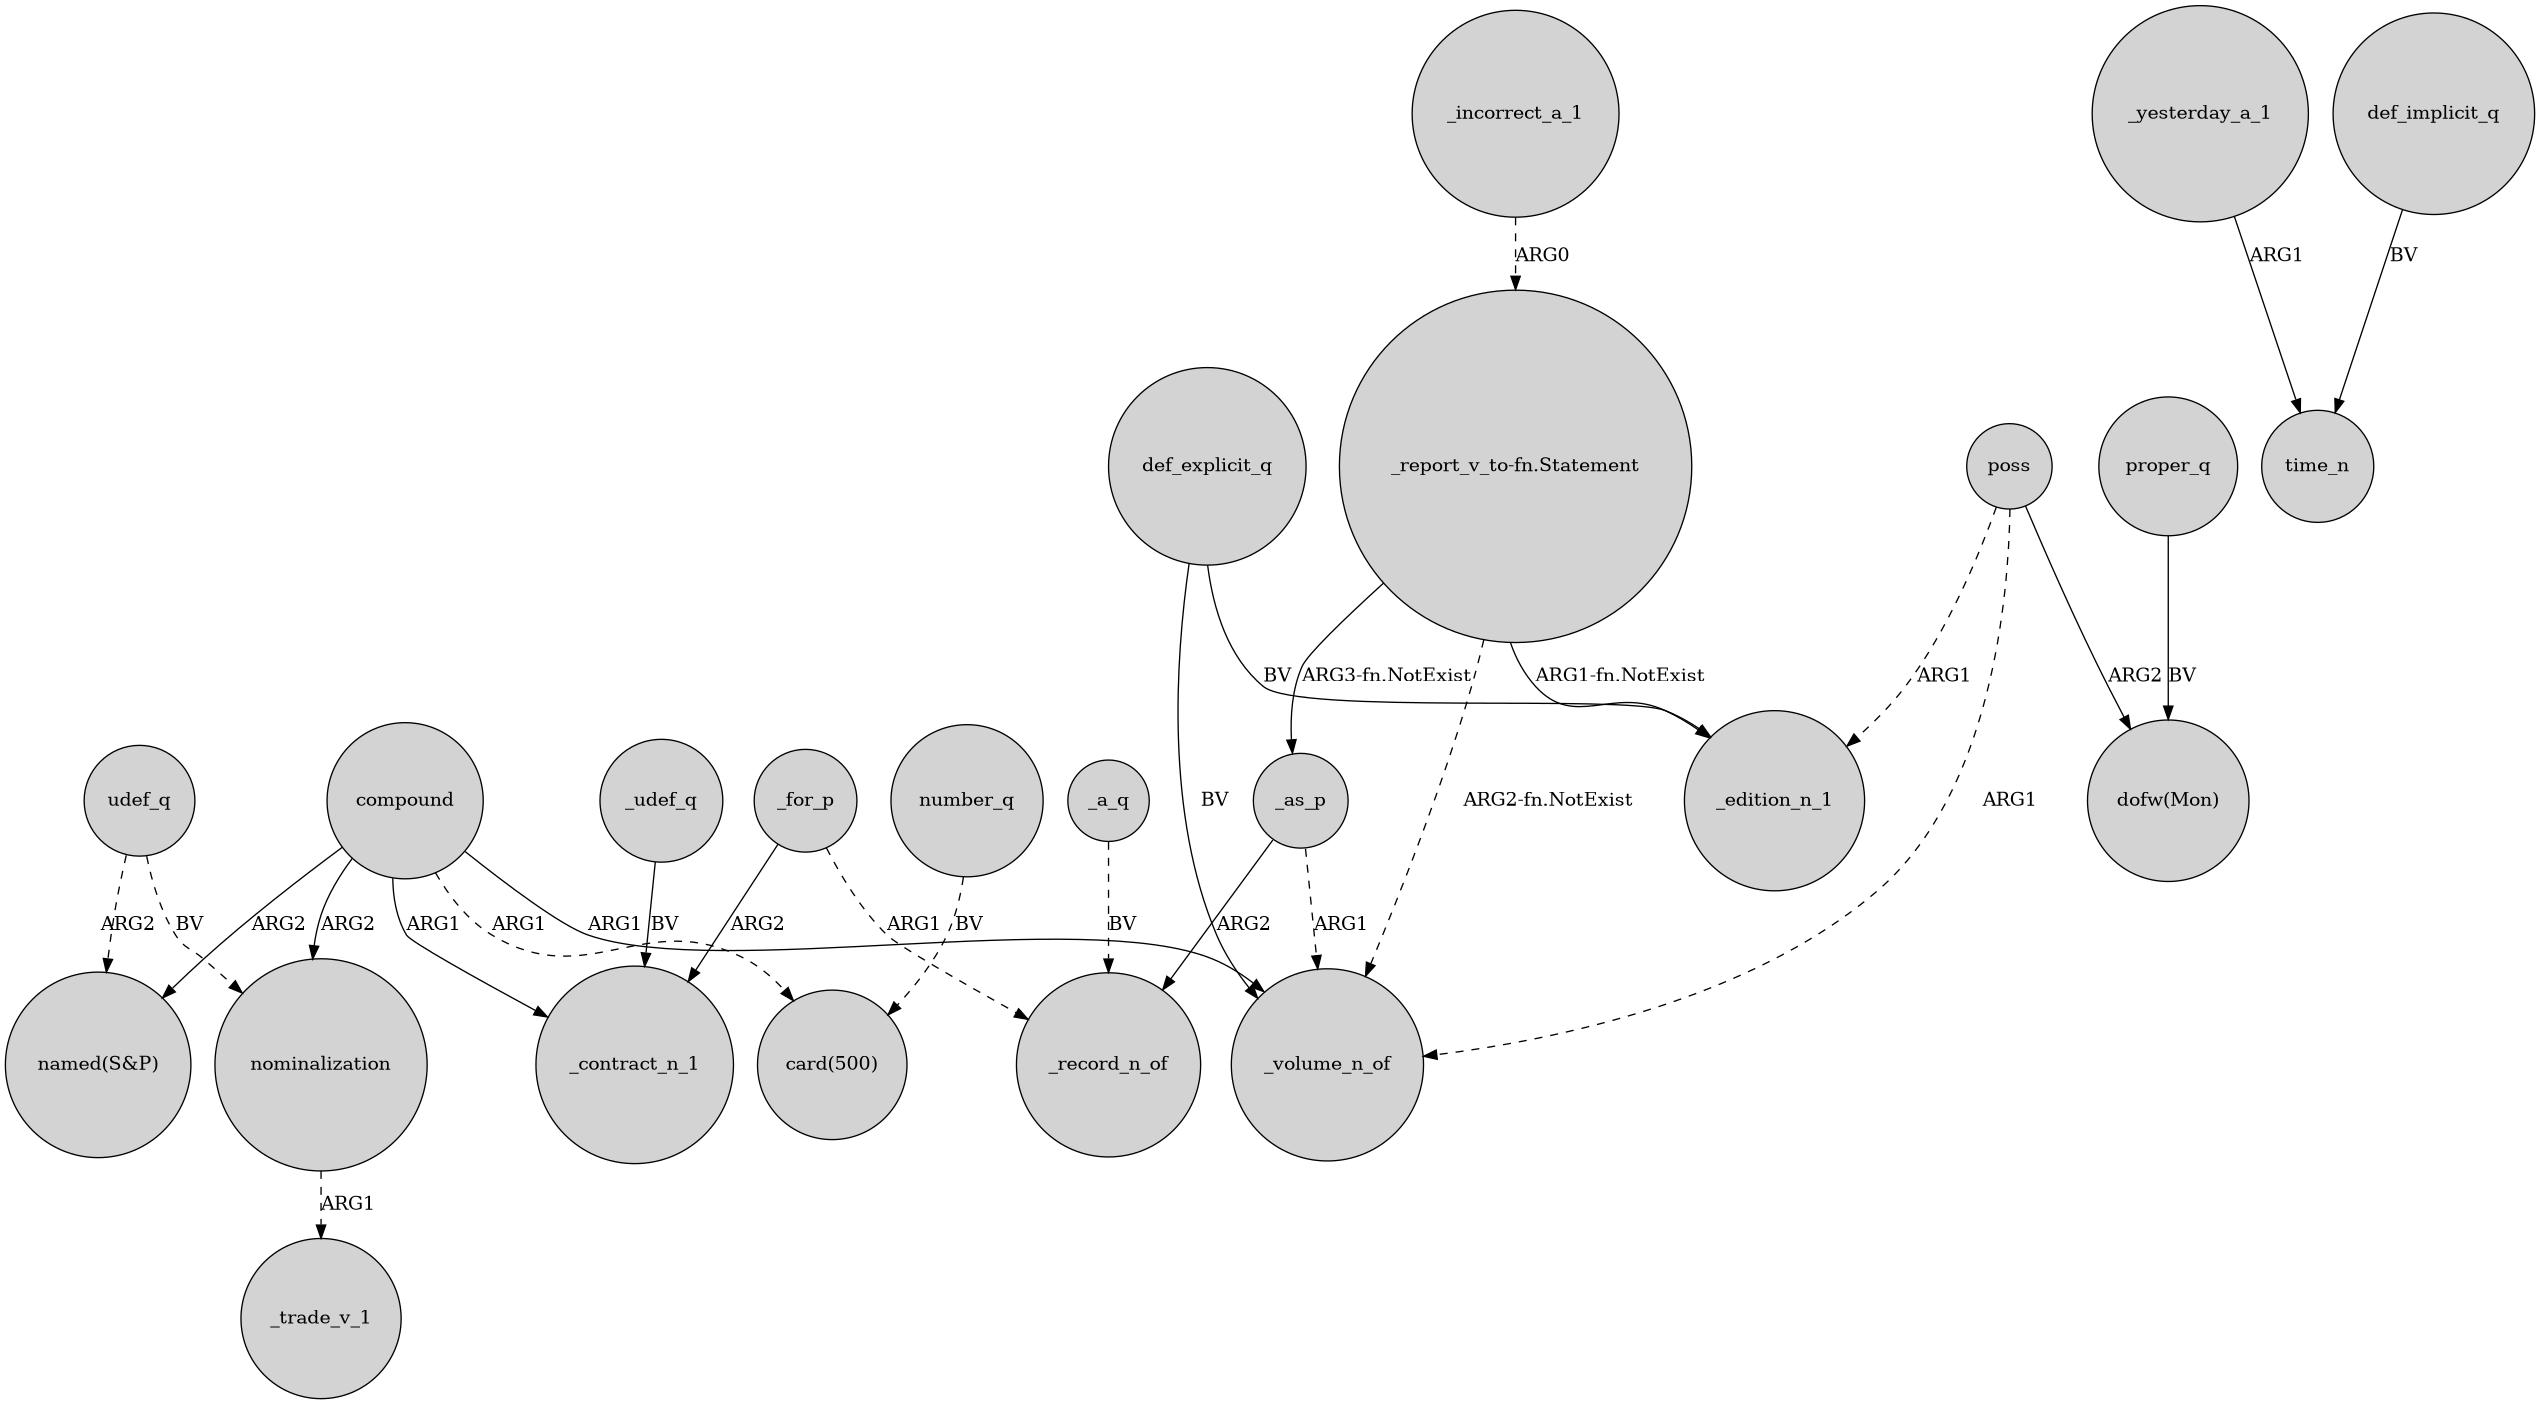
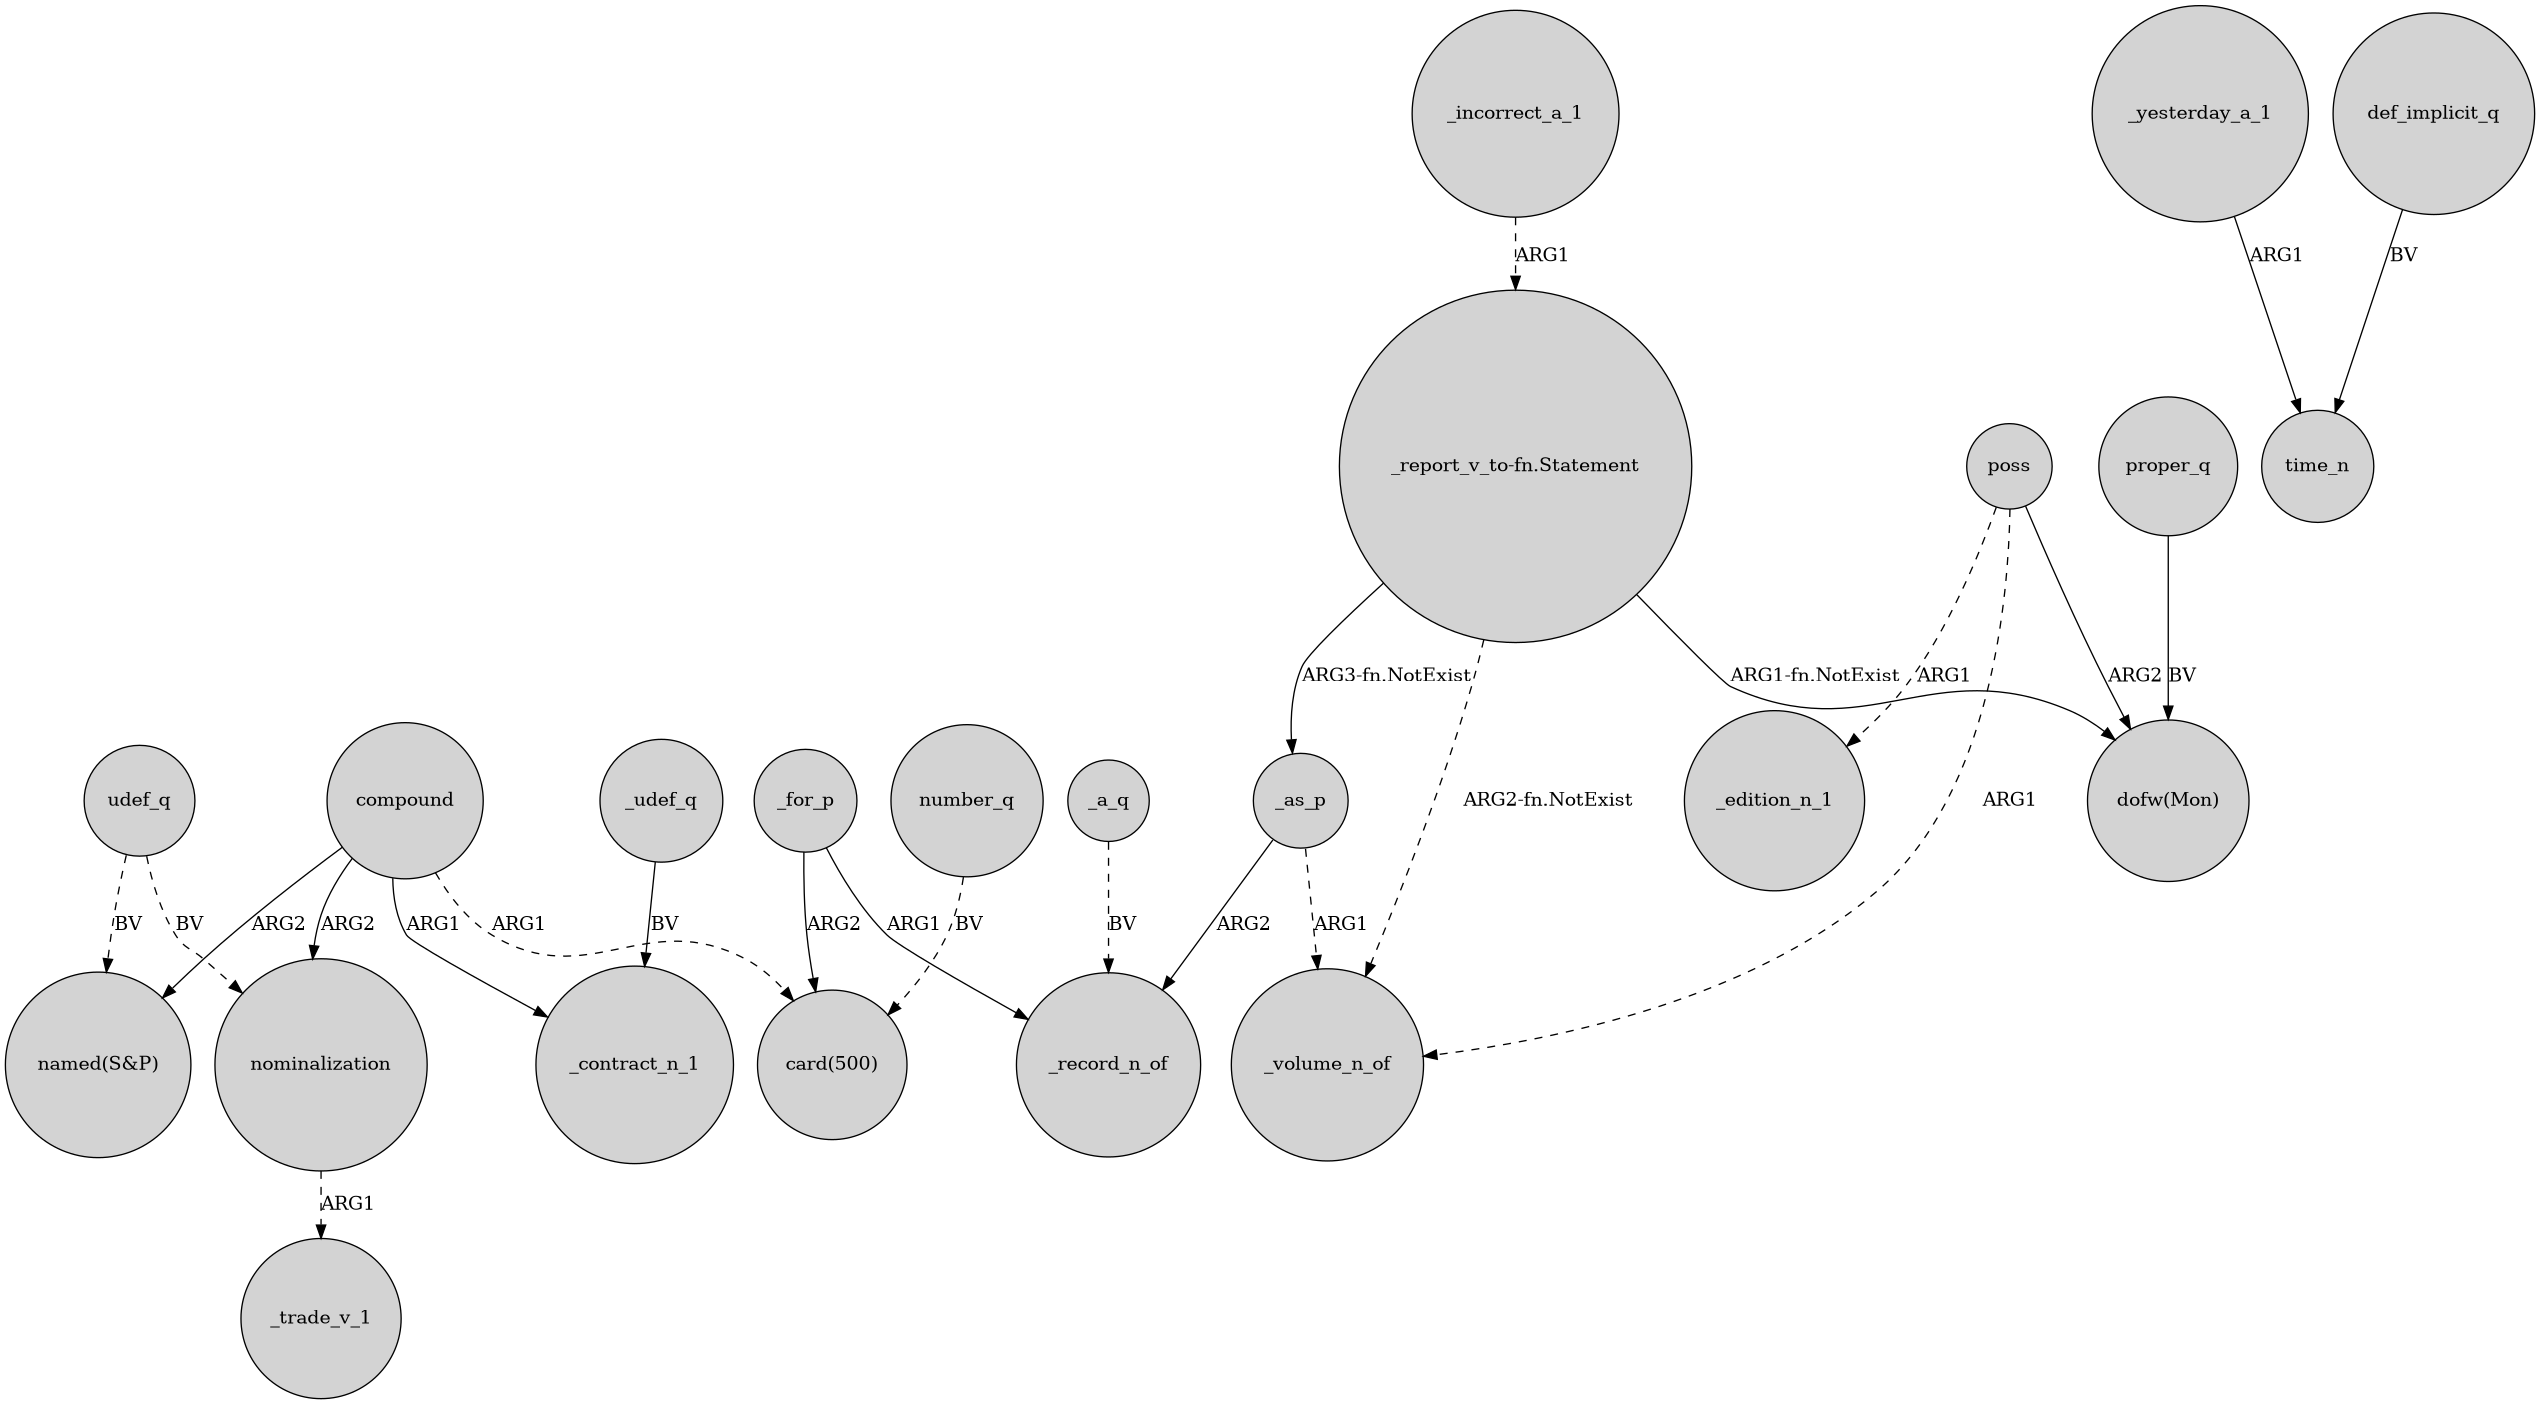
(1543, 256) -> (1543, 256)
(1207, 466) -> none
(1544, 694) -> (1855, 707)
(737, 907) -> (805, 916)
(128, 925) -> (128, 925)
(850, 947) -> none
(916, 955) -> (905, 948)
